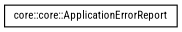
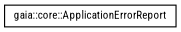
(91, 16) -> (90, 16)
